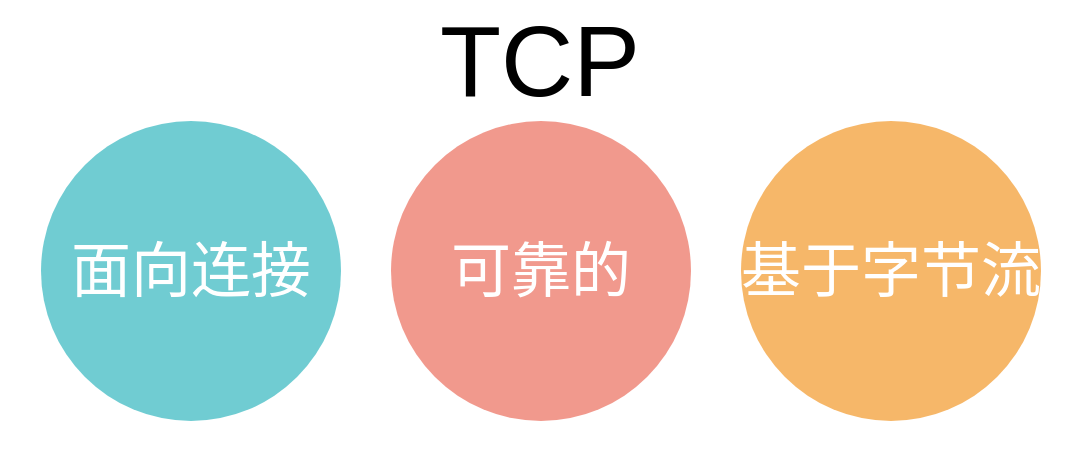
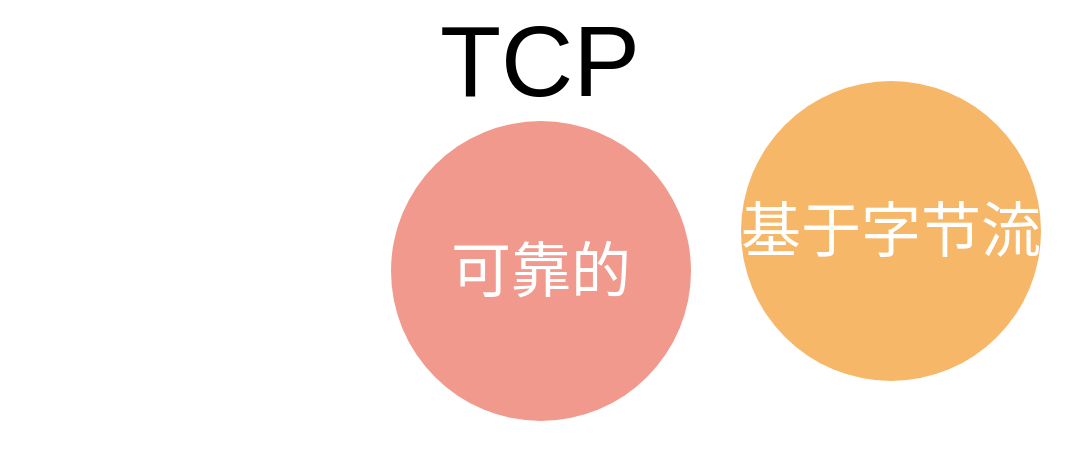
(191, 271) -> none
(891, 271) -> (891, 231)
